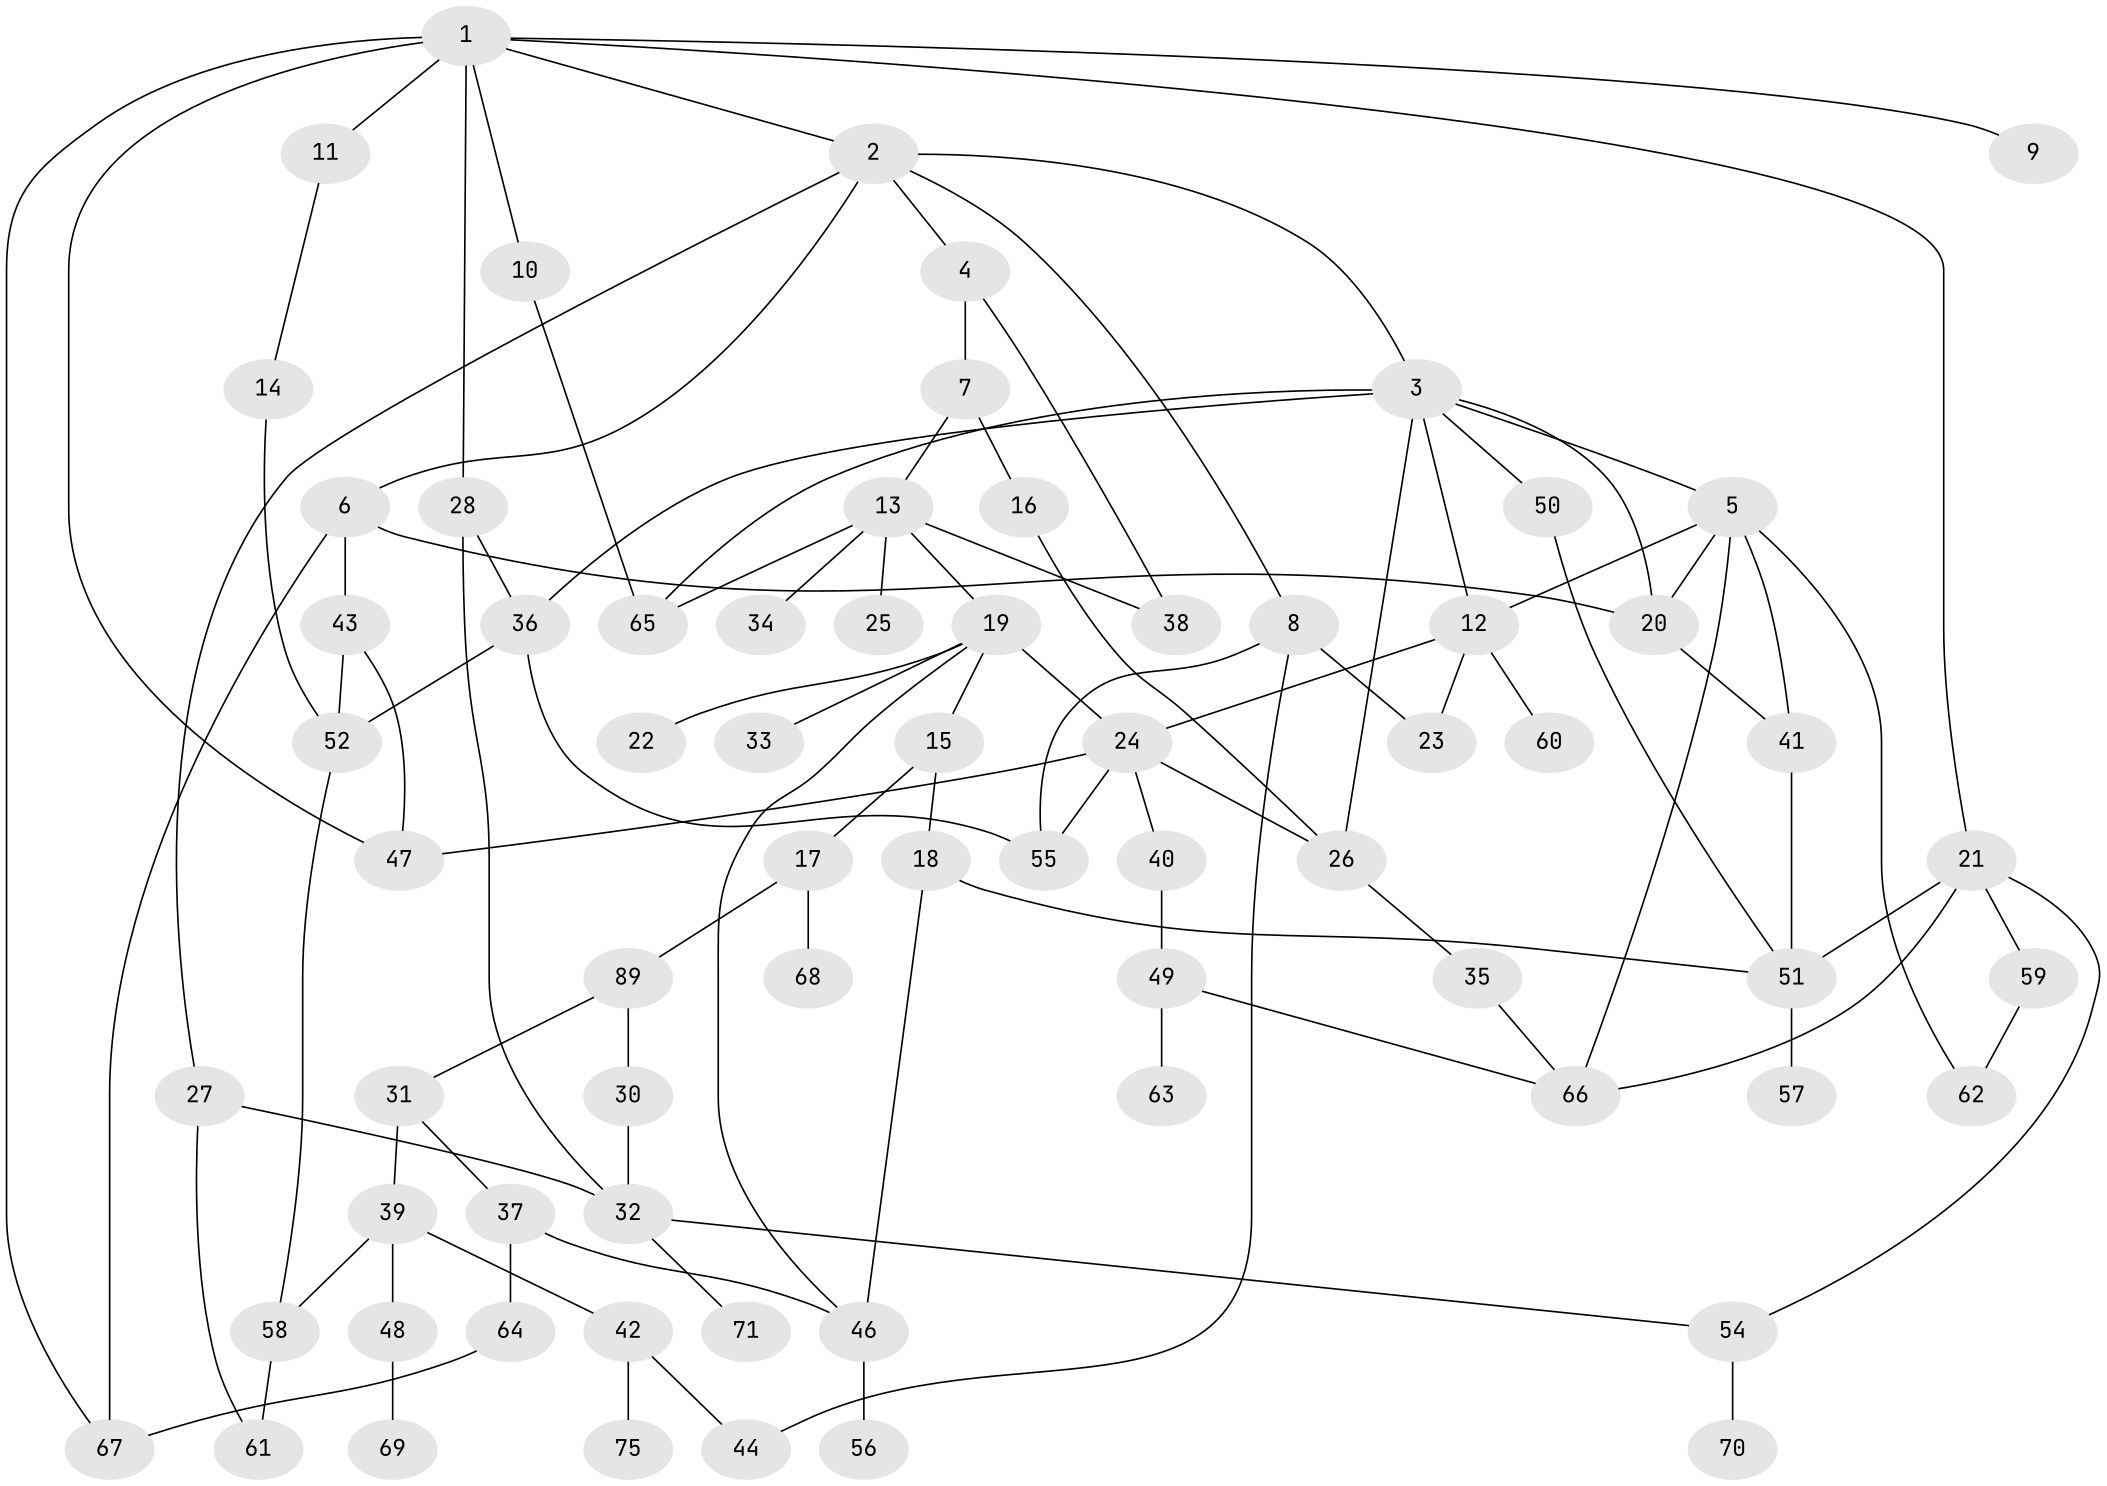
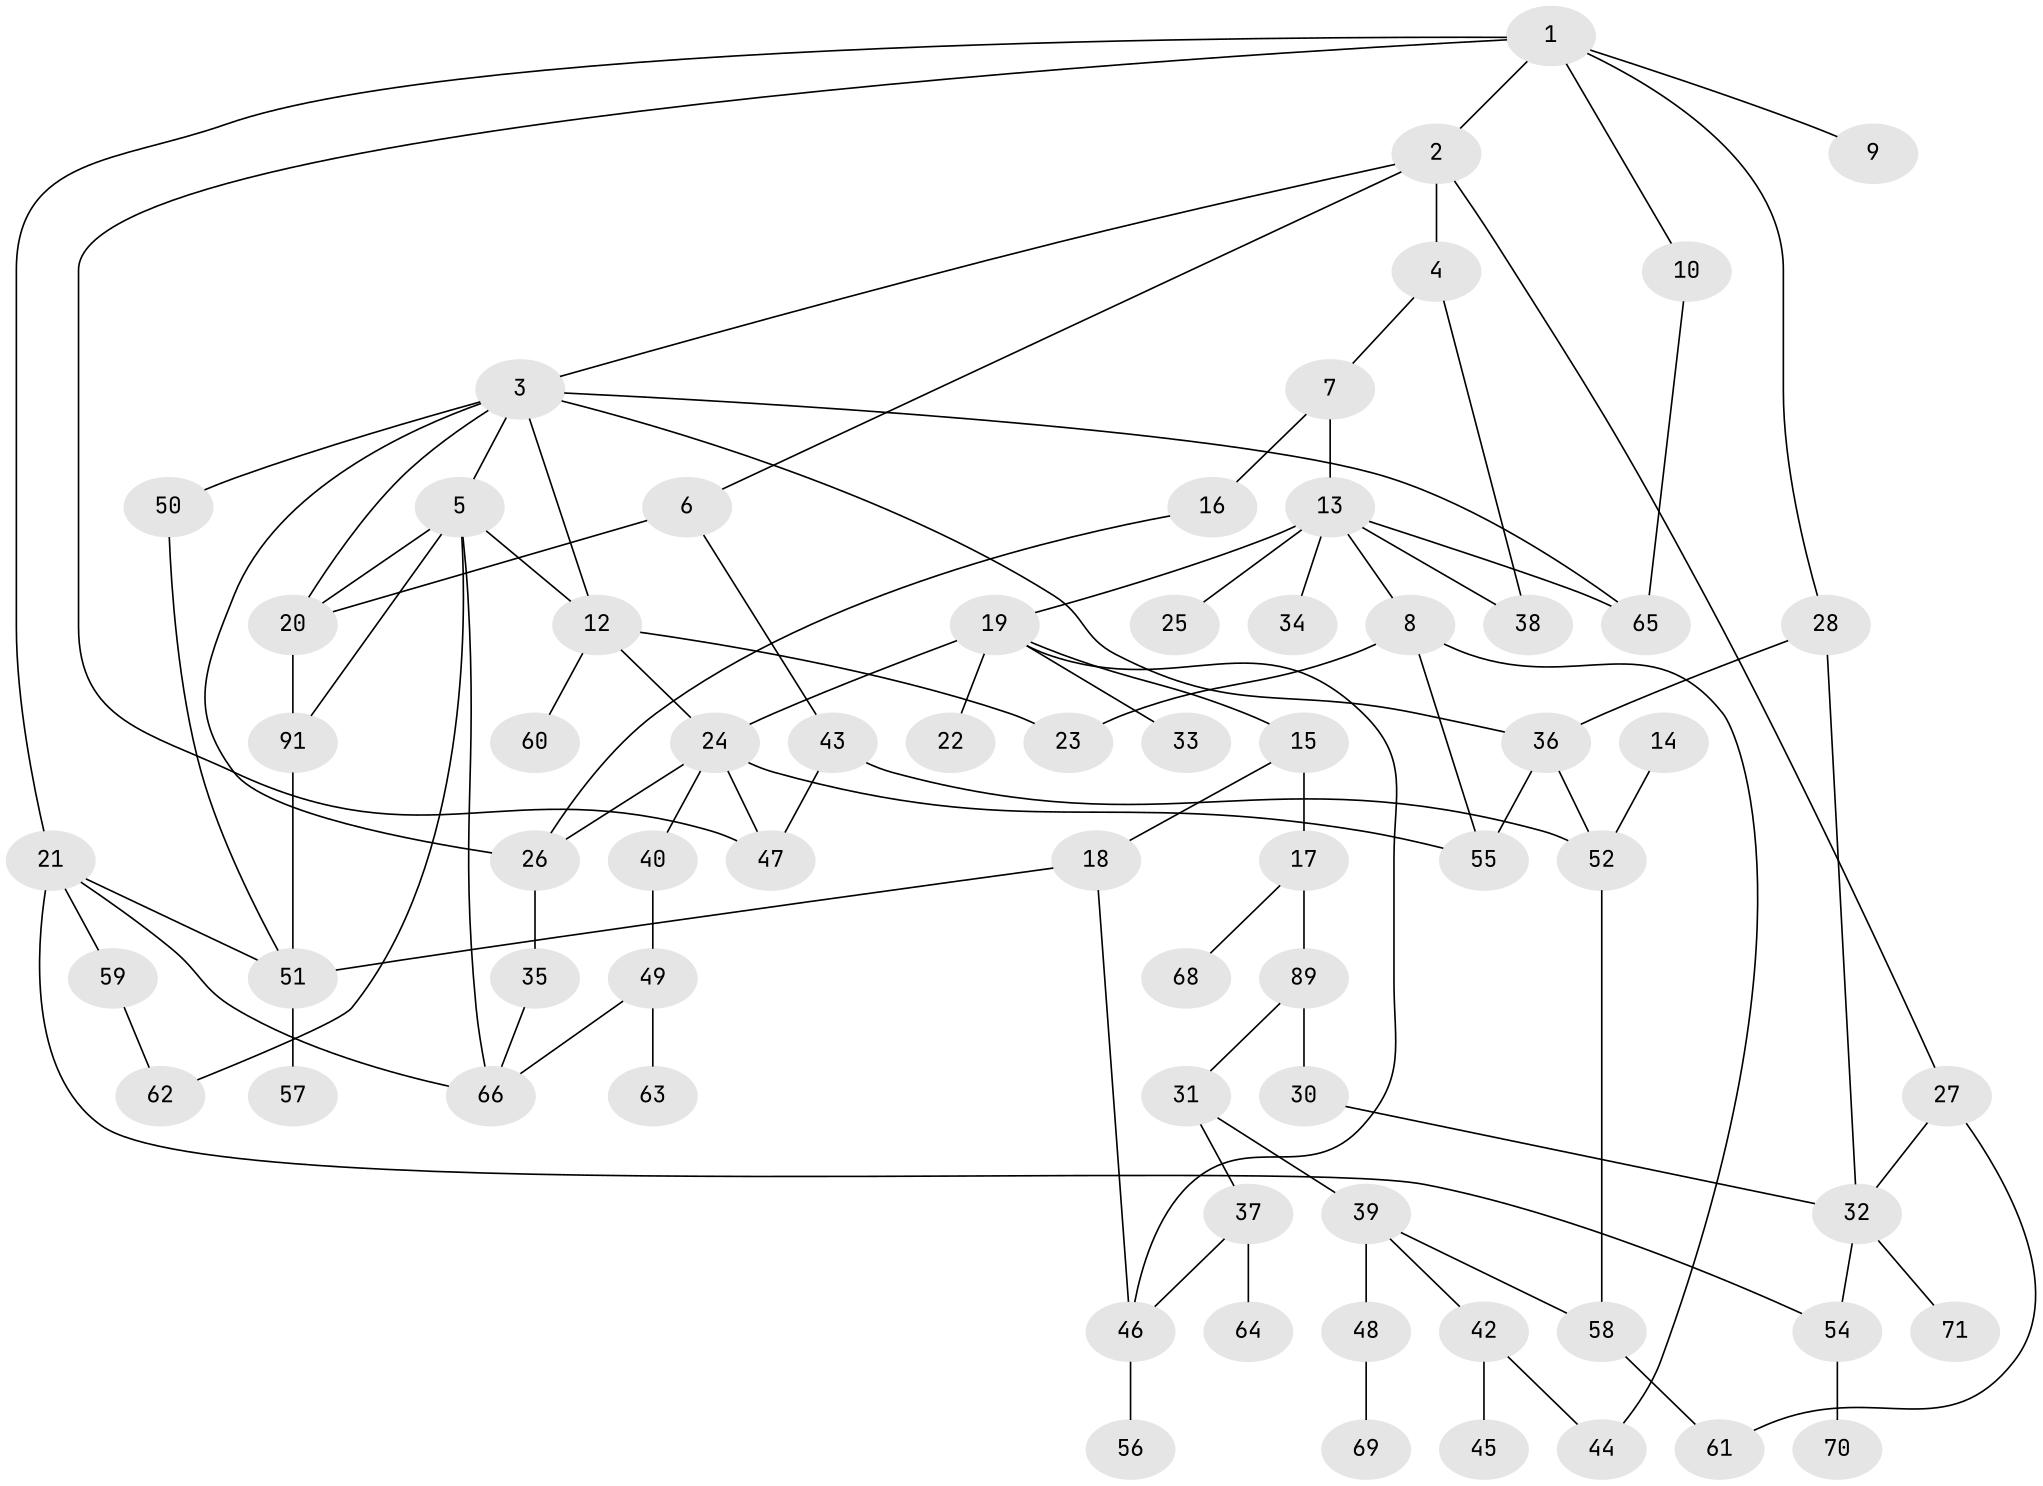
(326, 154) -> none
(1126, 355) -> (1370, 566)
(1792, 743) -> (293, 743)
(110, 1450) -> none
(628, 1450) -> (1484, 1450)
